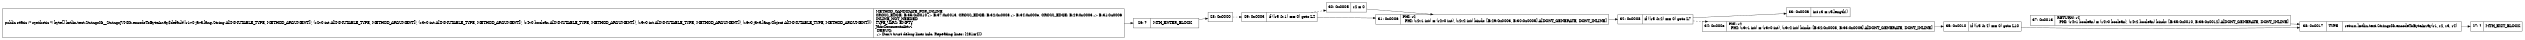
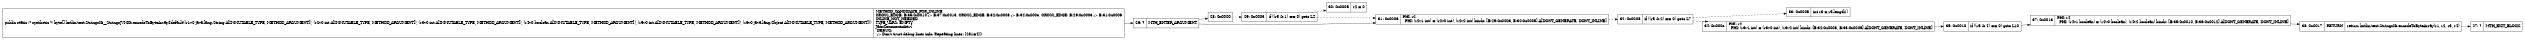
(1399, 12) -> (1286, 25)
(1738, 16) -> (1738, 16)
(1345, 18) -> (1345, 18)
(2069, 18) -> (2064, 18)
(1612, 19) -> (1612, 19)
(1172, 23) -> (1173, 23)
(2333, 26) -> (2335, 26)
(2159, 29) -> (2024, 25)
